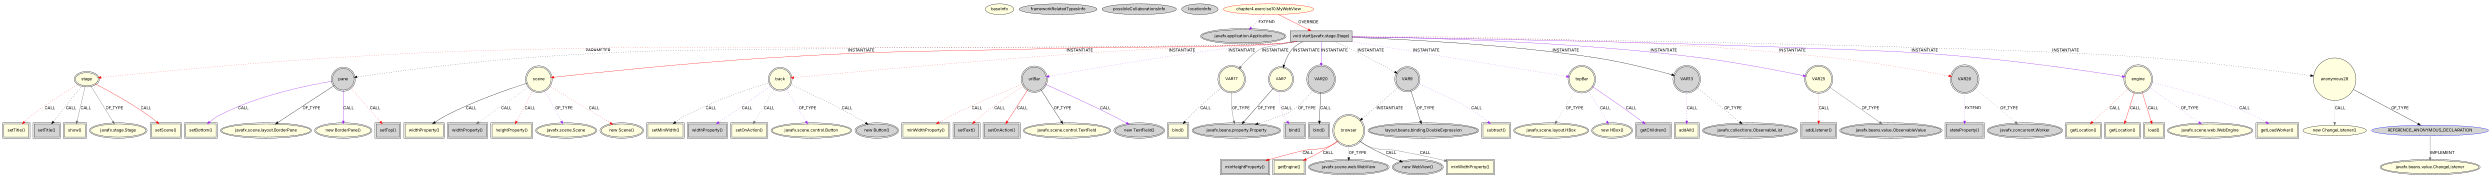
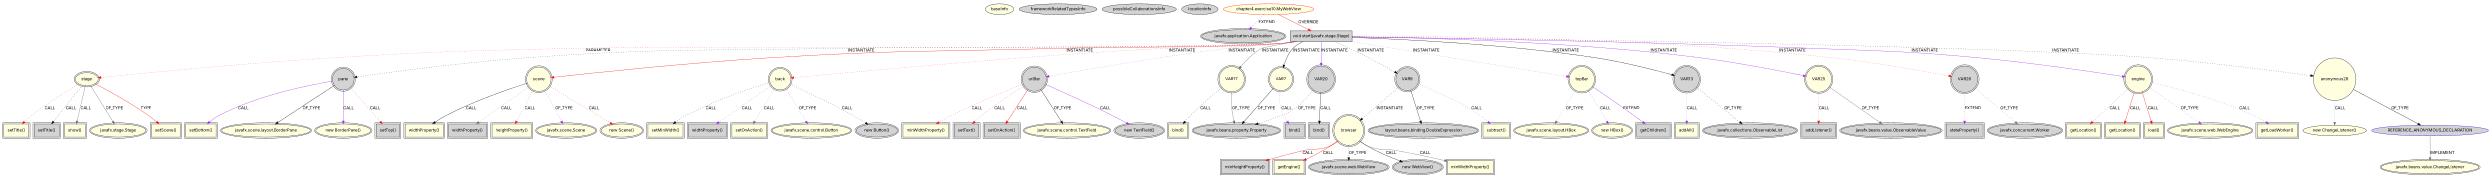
(146, 108) -> (146, 108)
(1631, 108) -> (1631, 108)
